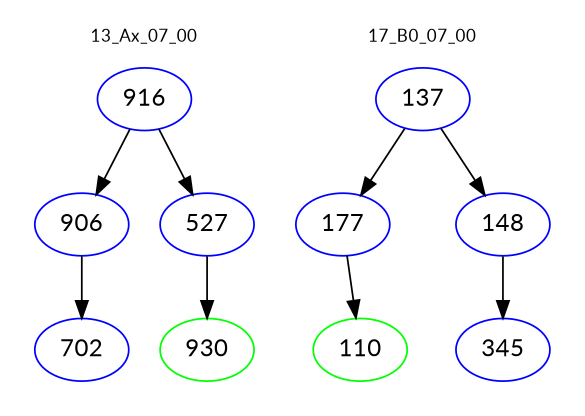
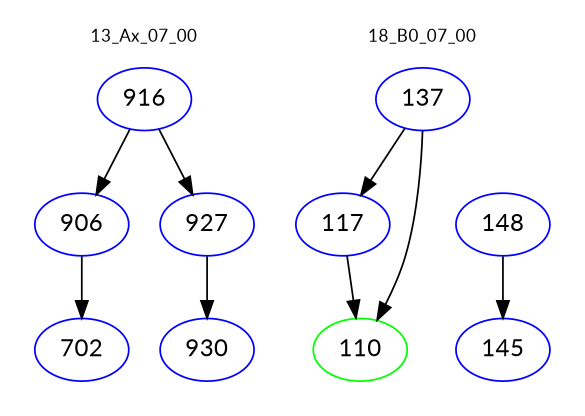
(423, 37) -> (423, 37)
(458, 154) -> (414, 220)
(207, 224) -> (207, 224)
(343, 224) -> (343, 224)
(207, 350) -> (207, 350)
(503, 350) -> (503, 350)
